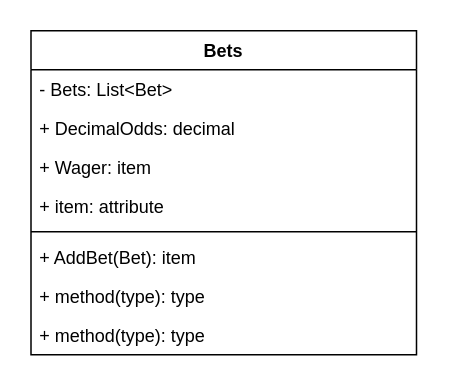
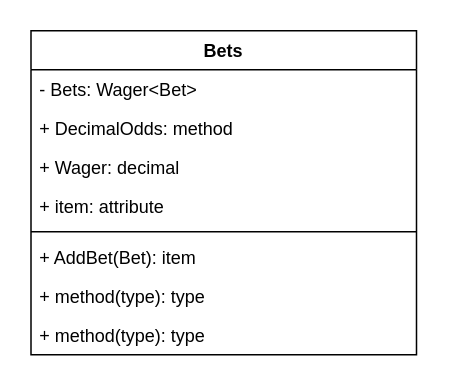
(116, 91) -> (123, 91)
(134, 130) -> (134, 130)
(96, 169) -> (109, 169)
